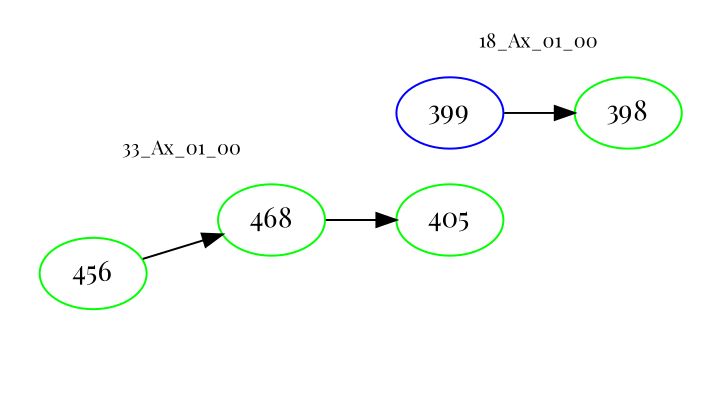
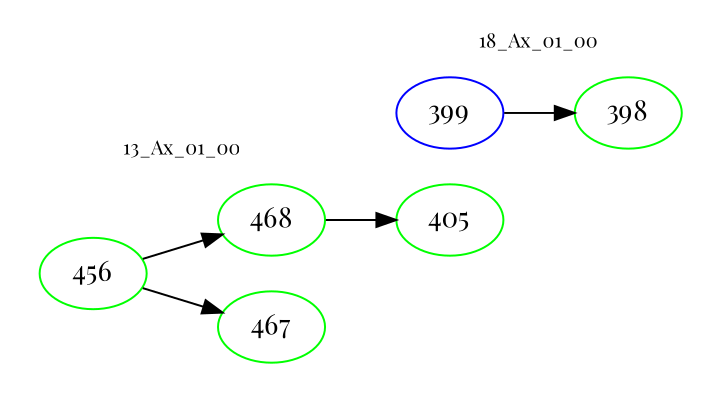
(182, 150) -> (182, 150)
none -> (272, 327)
